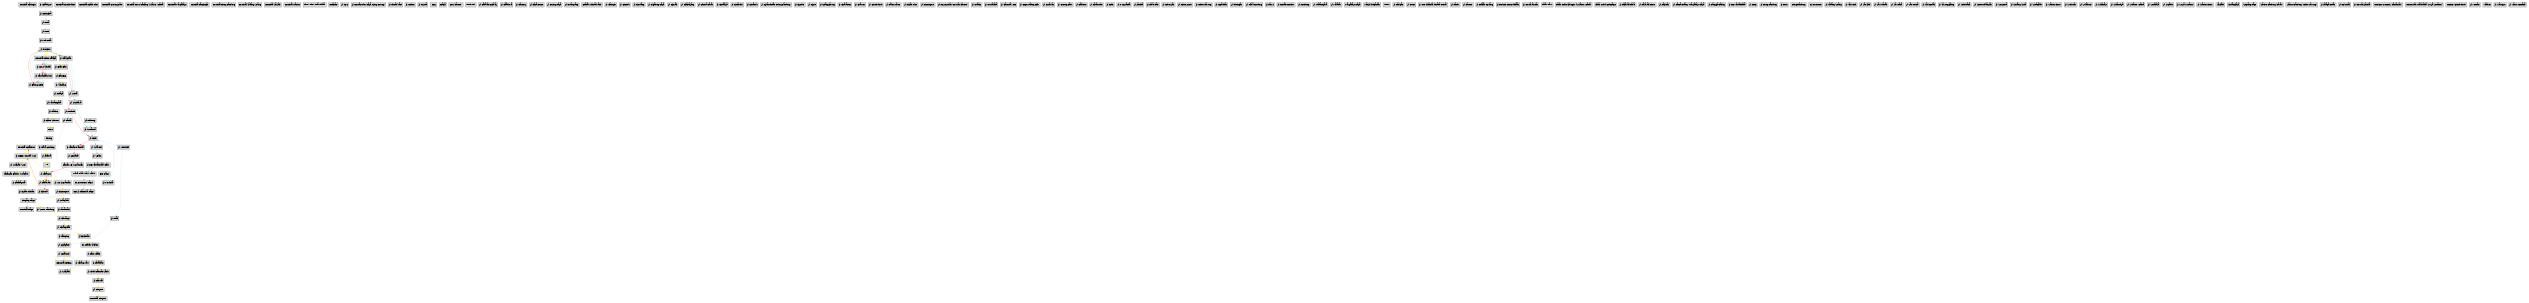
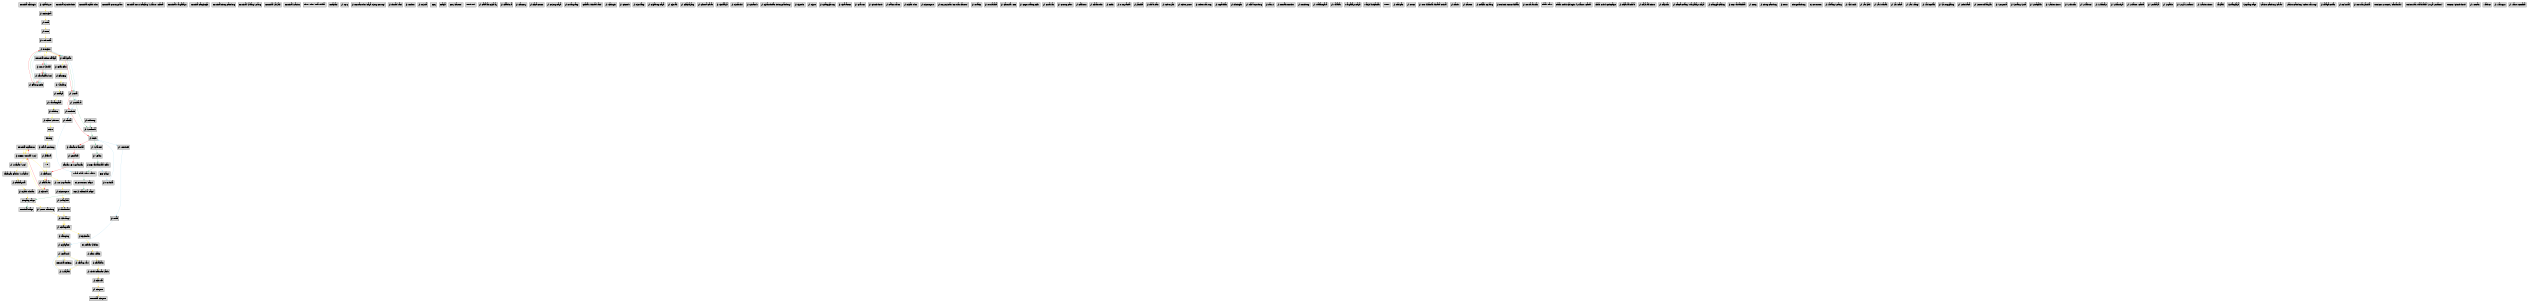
(1912, 5) -> (1912, 5)
